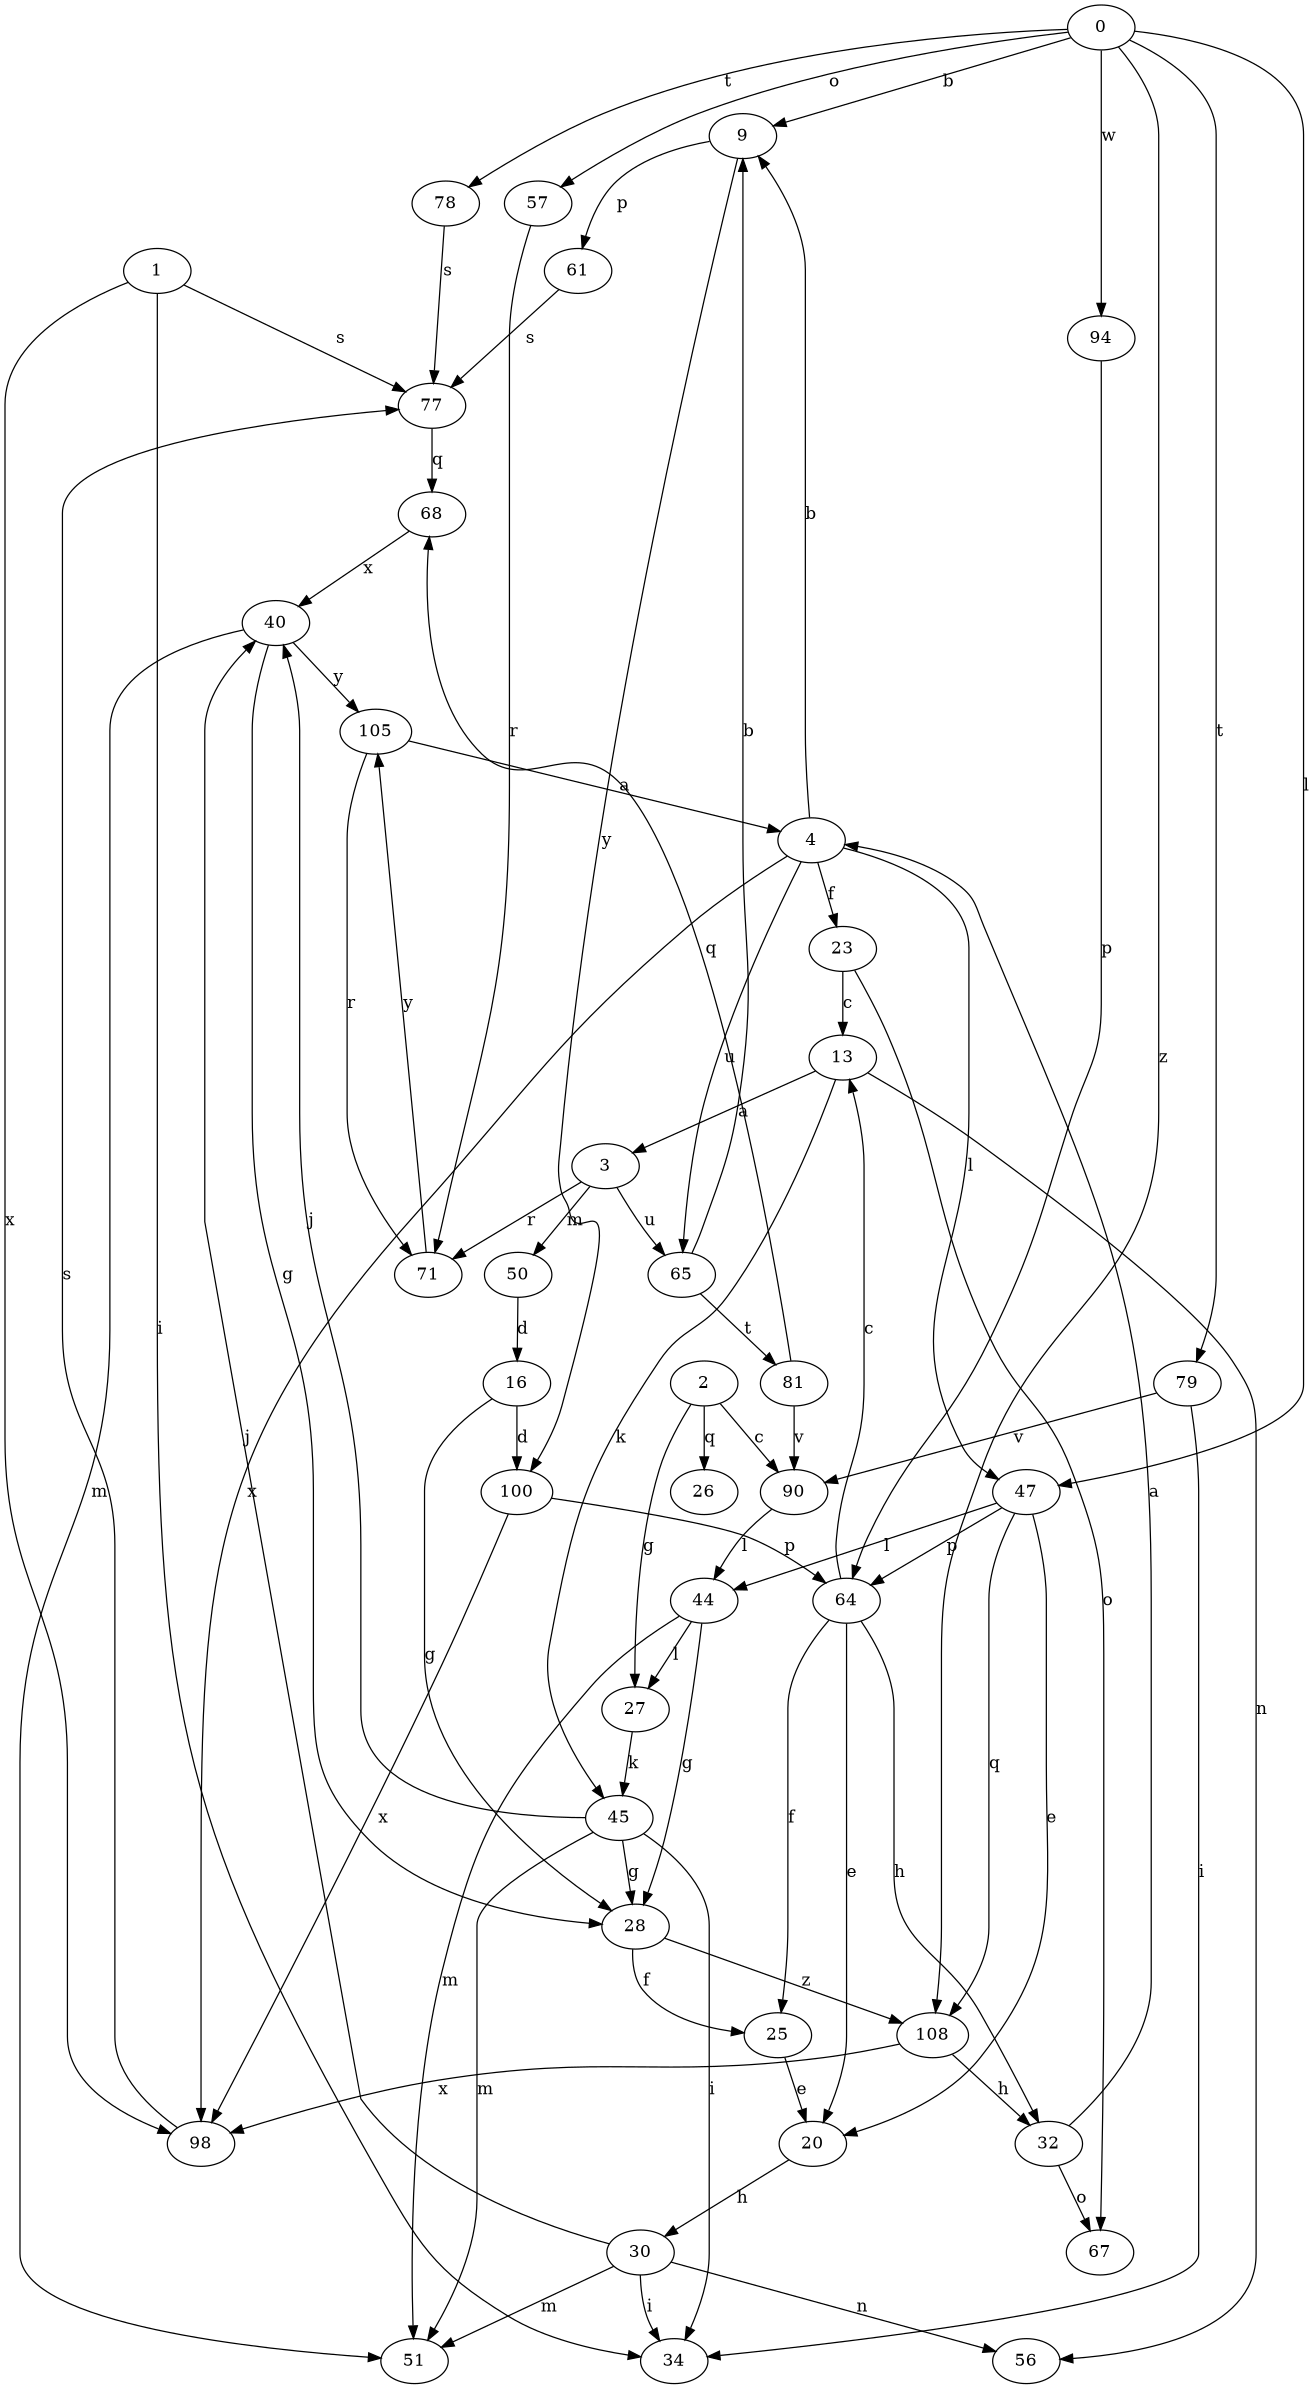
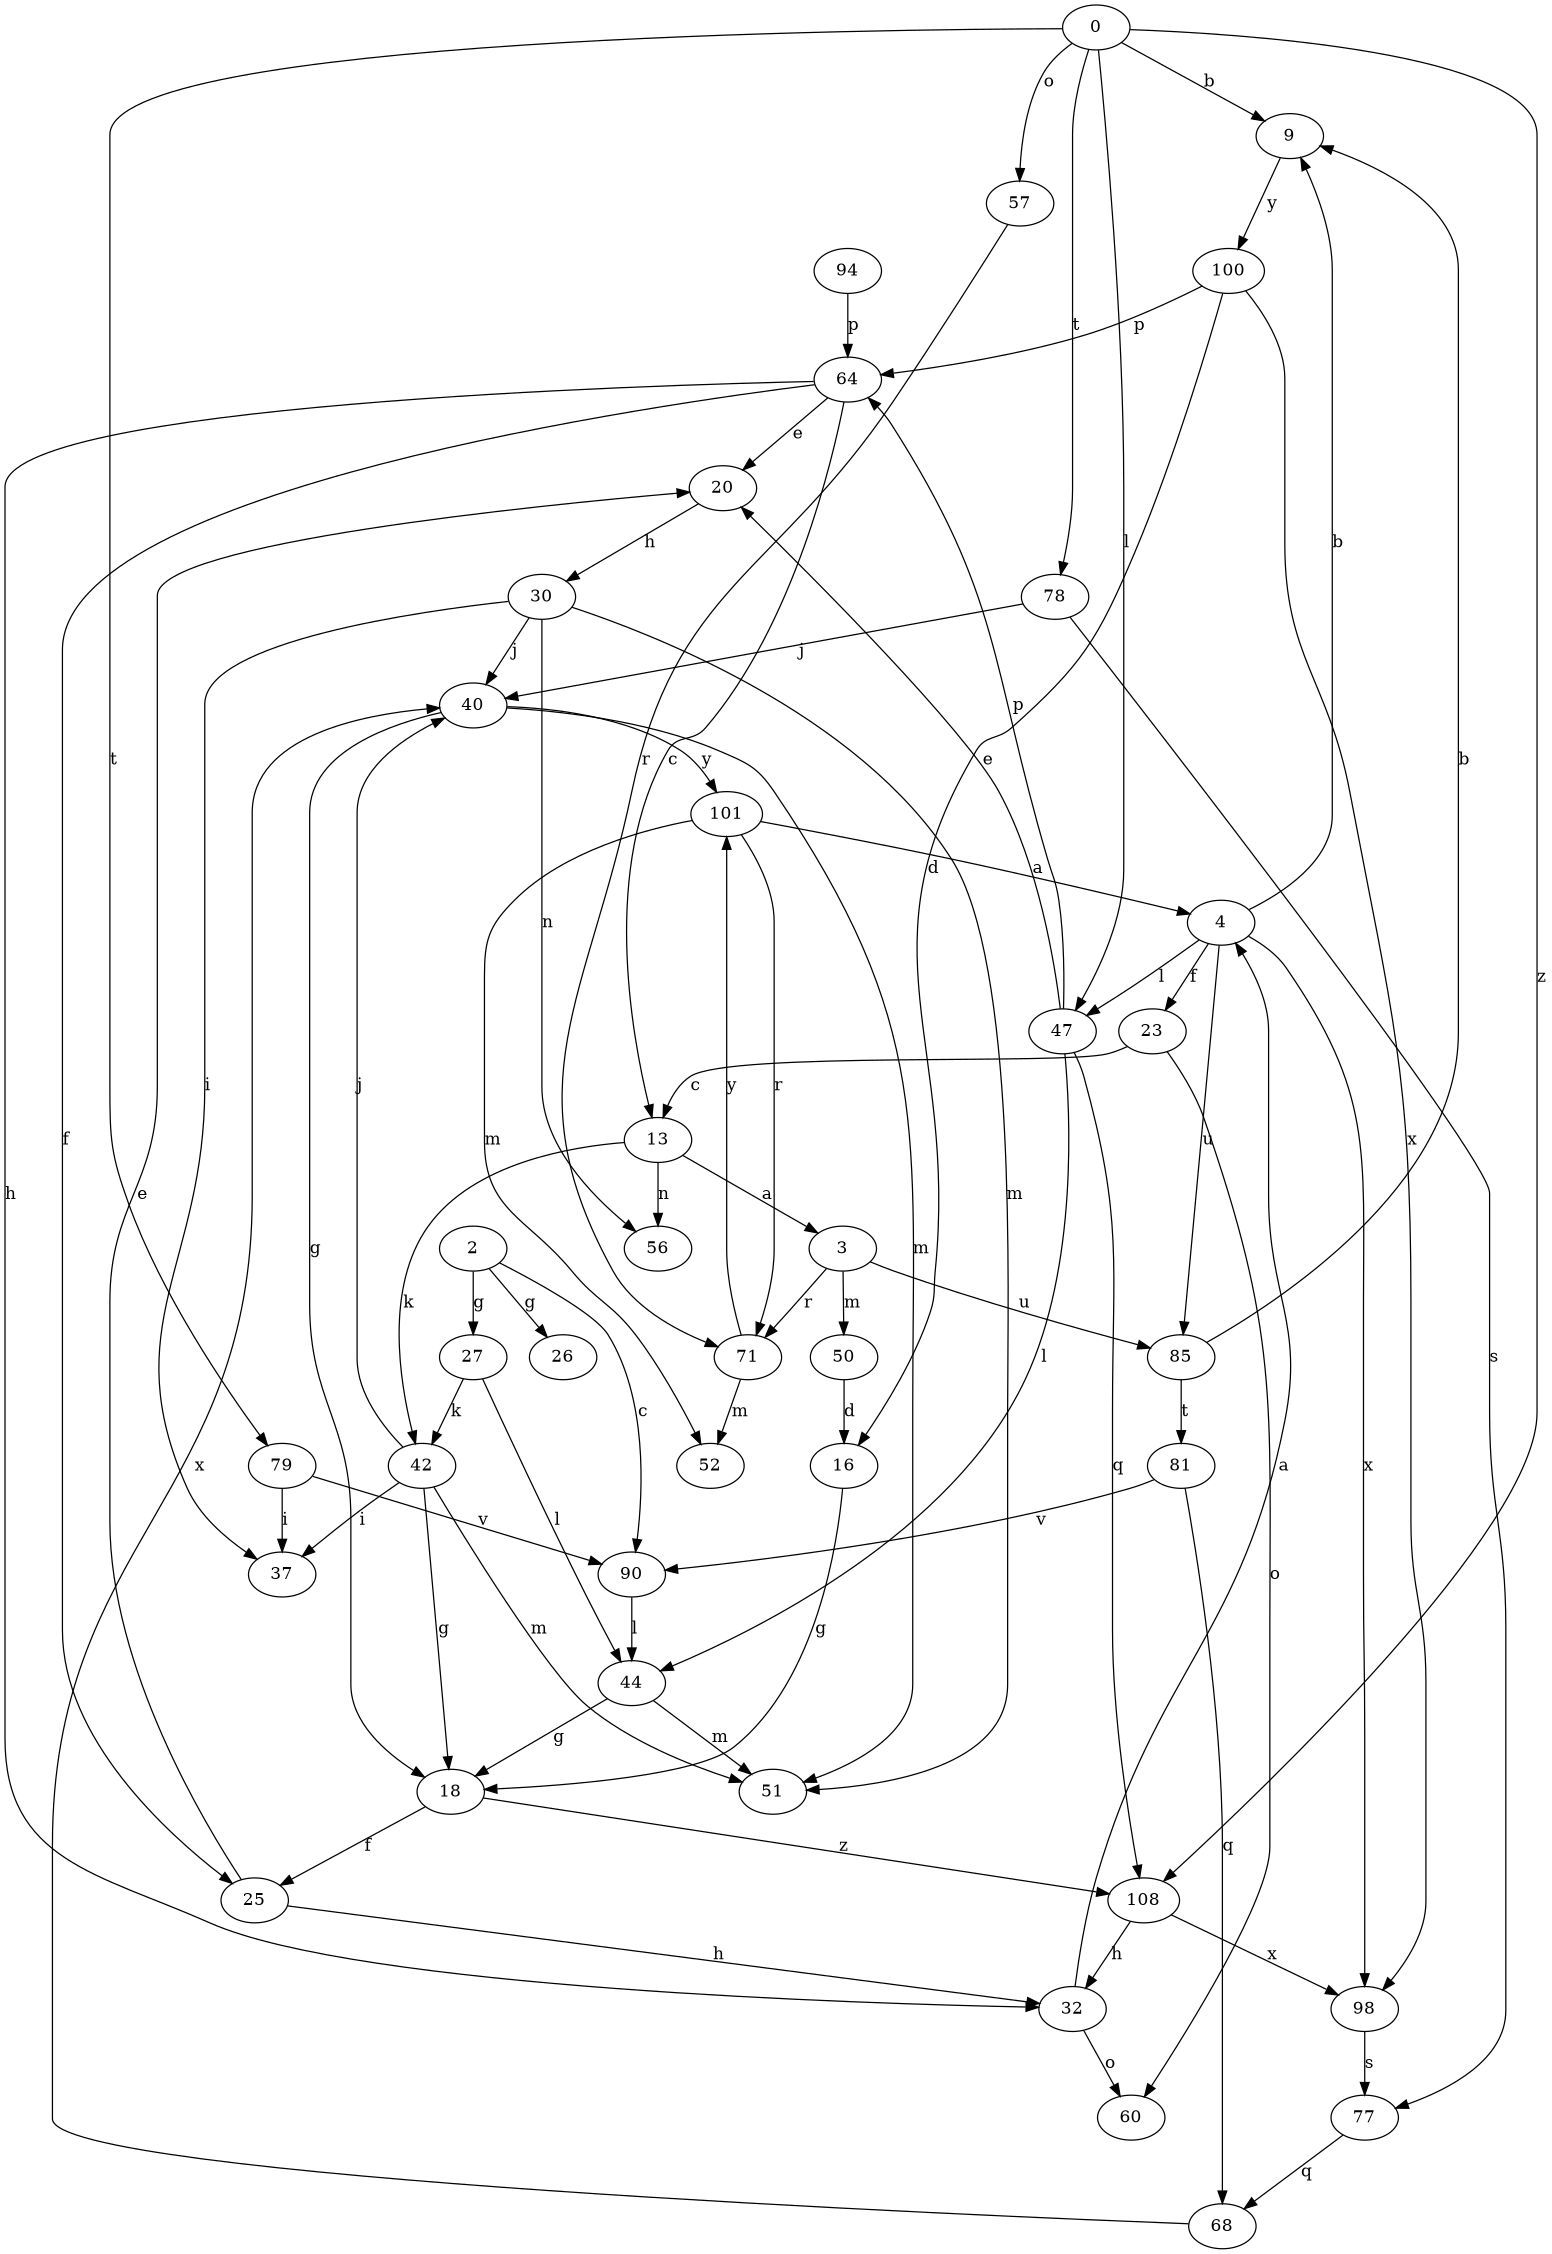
(1101, 177) -> none
(157, 271) -> none
(578, 271) -> none
none -> (770, 650)
(376, 732) -> (727, 814)
(682, 1275) -> (1181, 1357)
(517, 1432) -> (950, 803)
(710, 1438) -> (531, 1303)
none -> (710, 1466)
(673, 1650) -> (547, 1516)
(619, 1818) -> (422, 1466)
(636, 1927) -> (451, 1792)
none -> (657, 1954)
(1100, 2252) -> (1131, 2118)
(674, 2361) -> (282, 1574)
